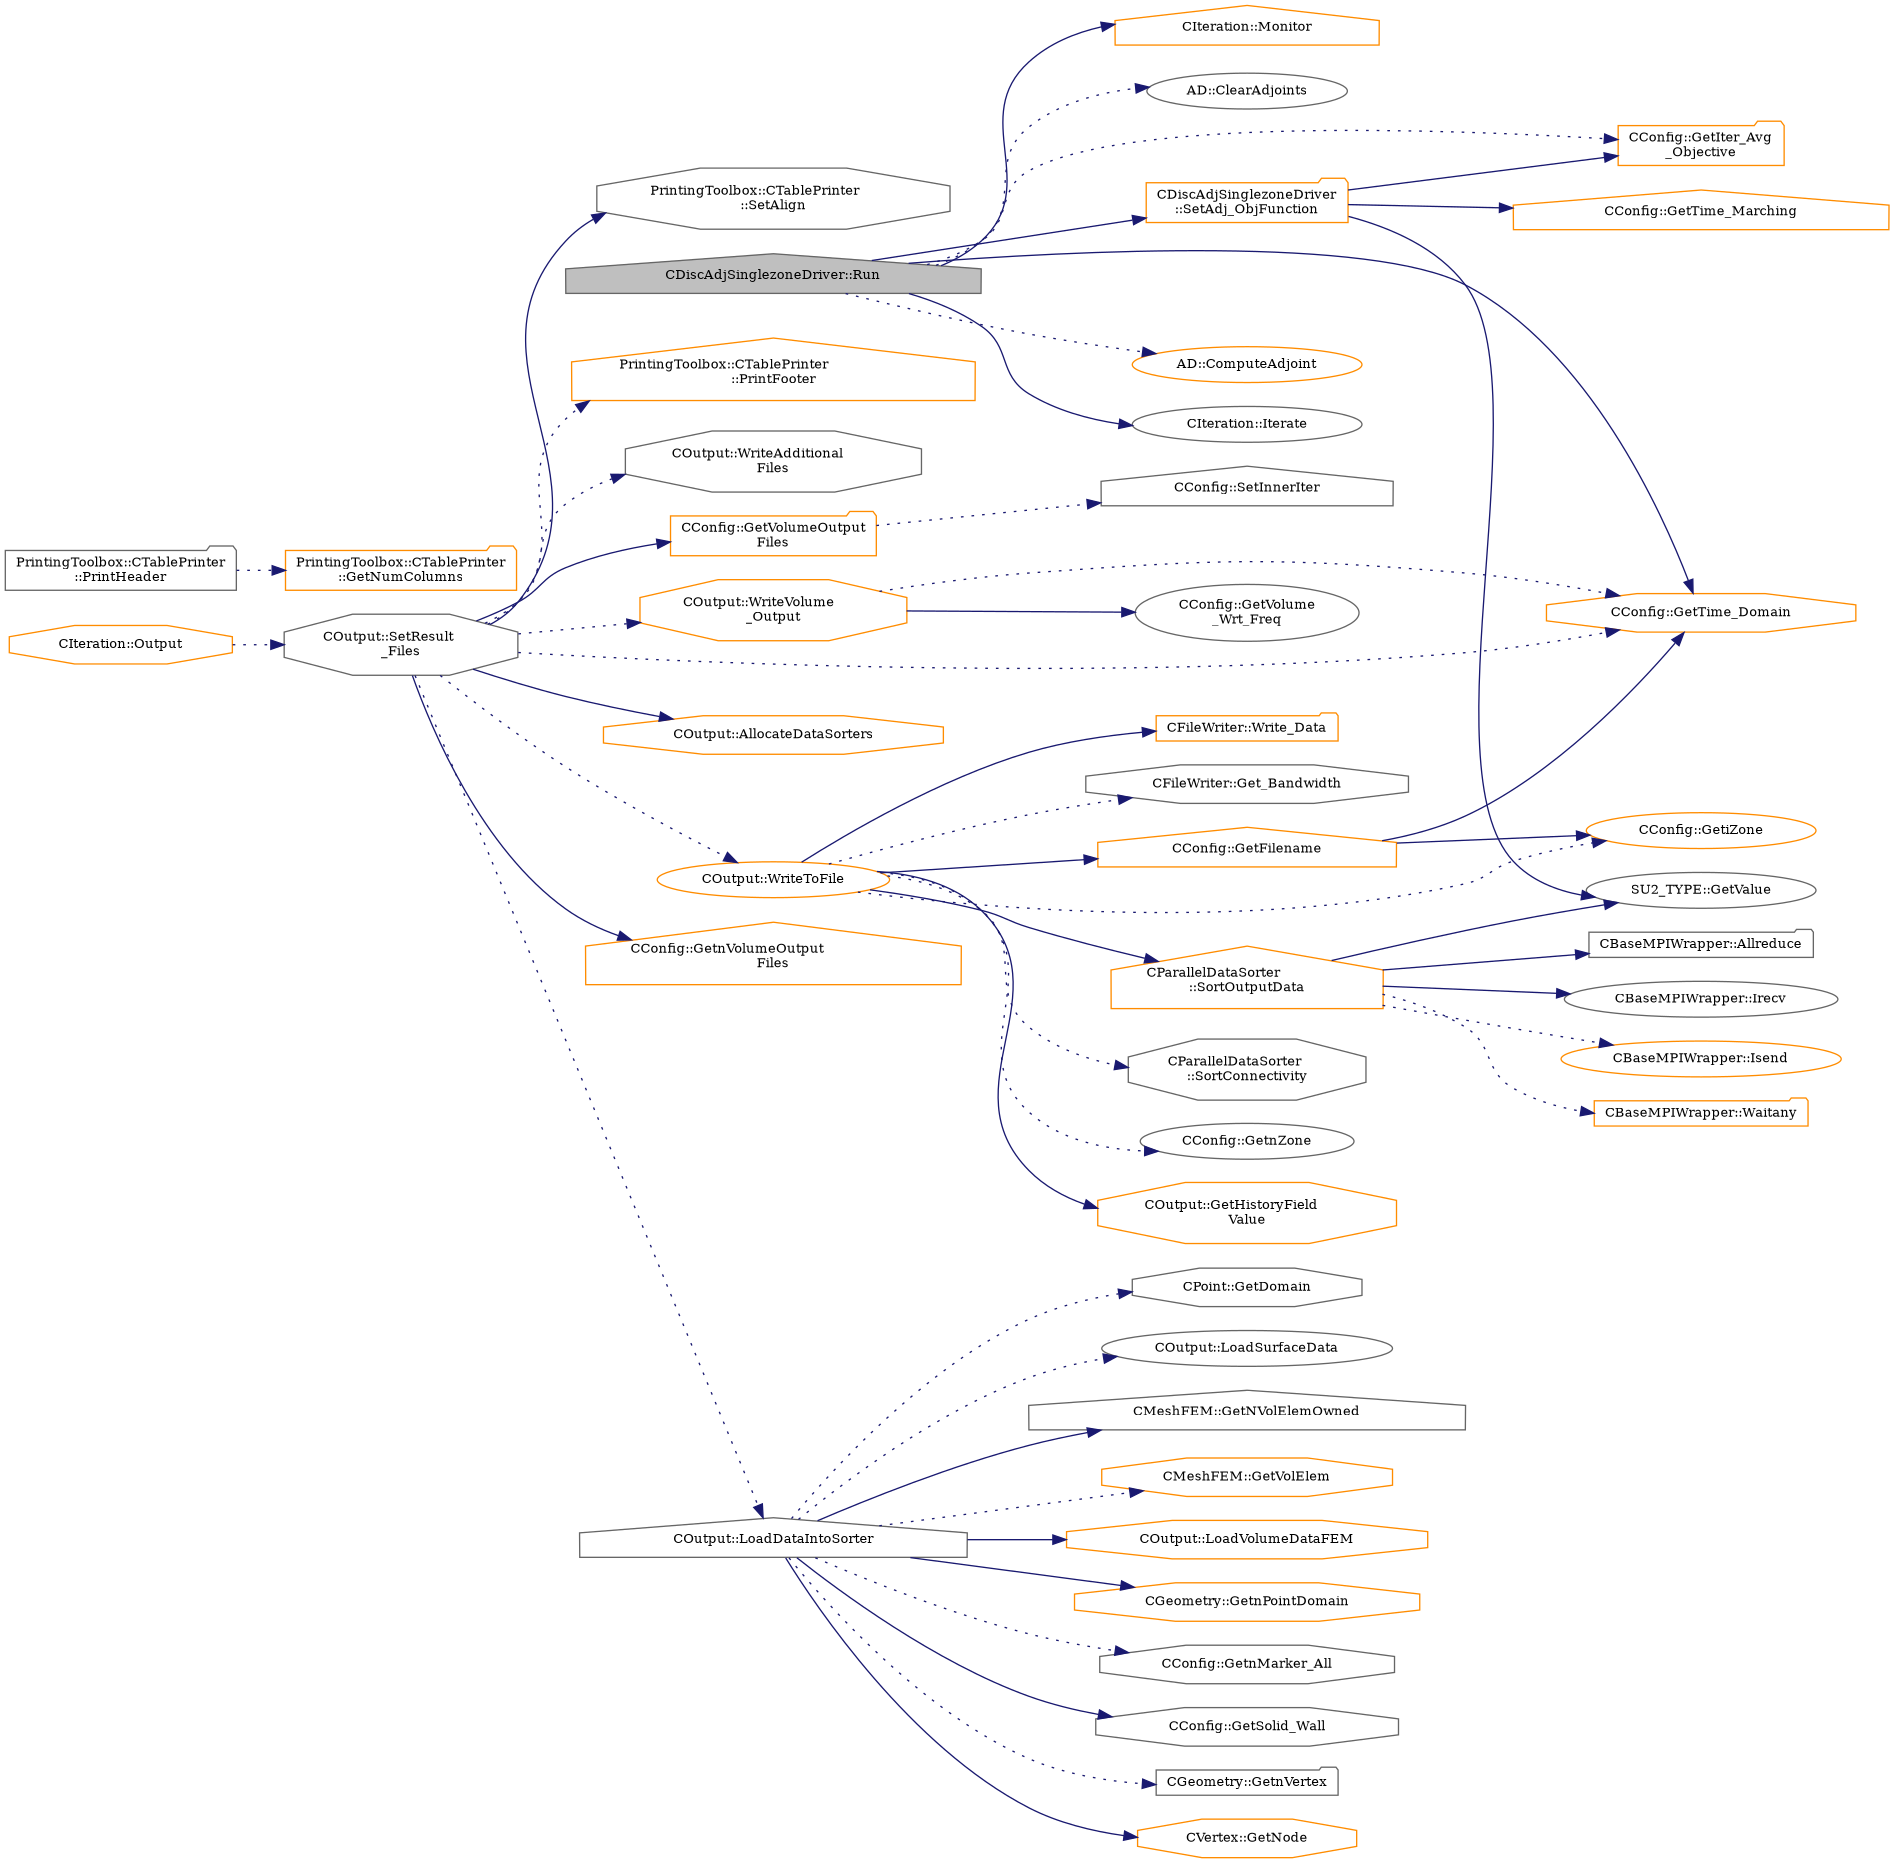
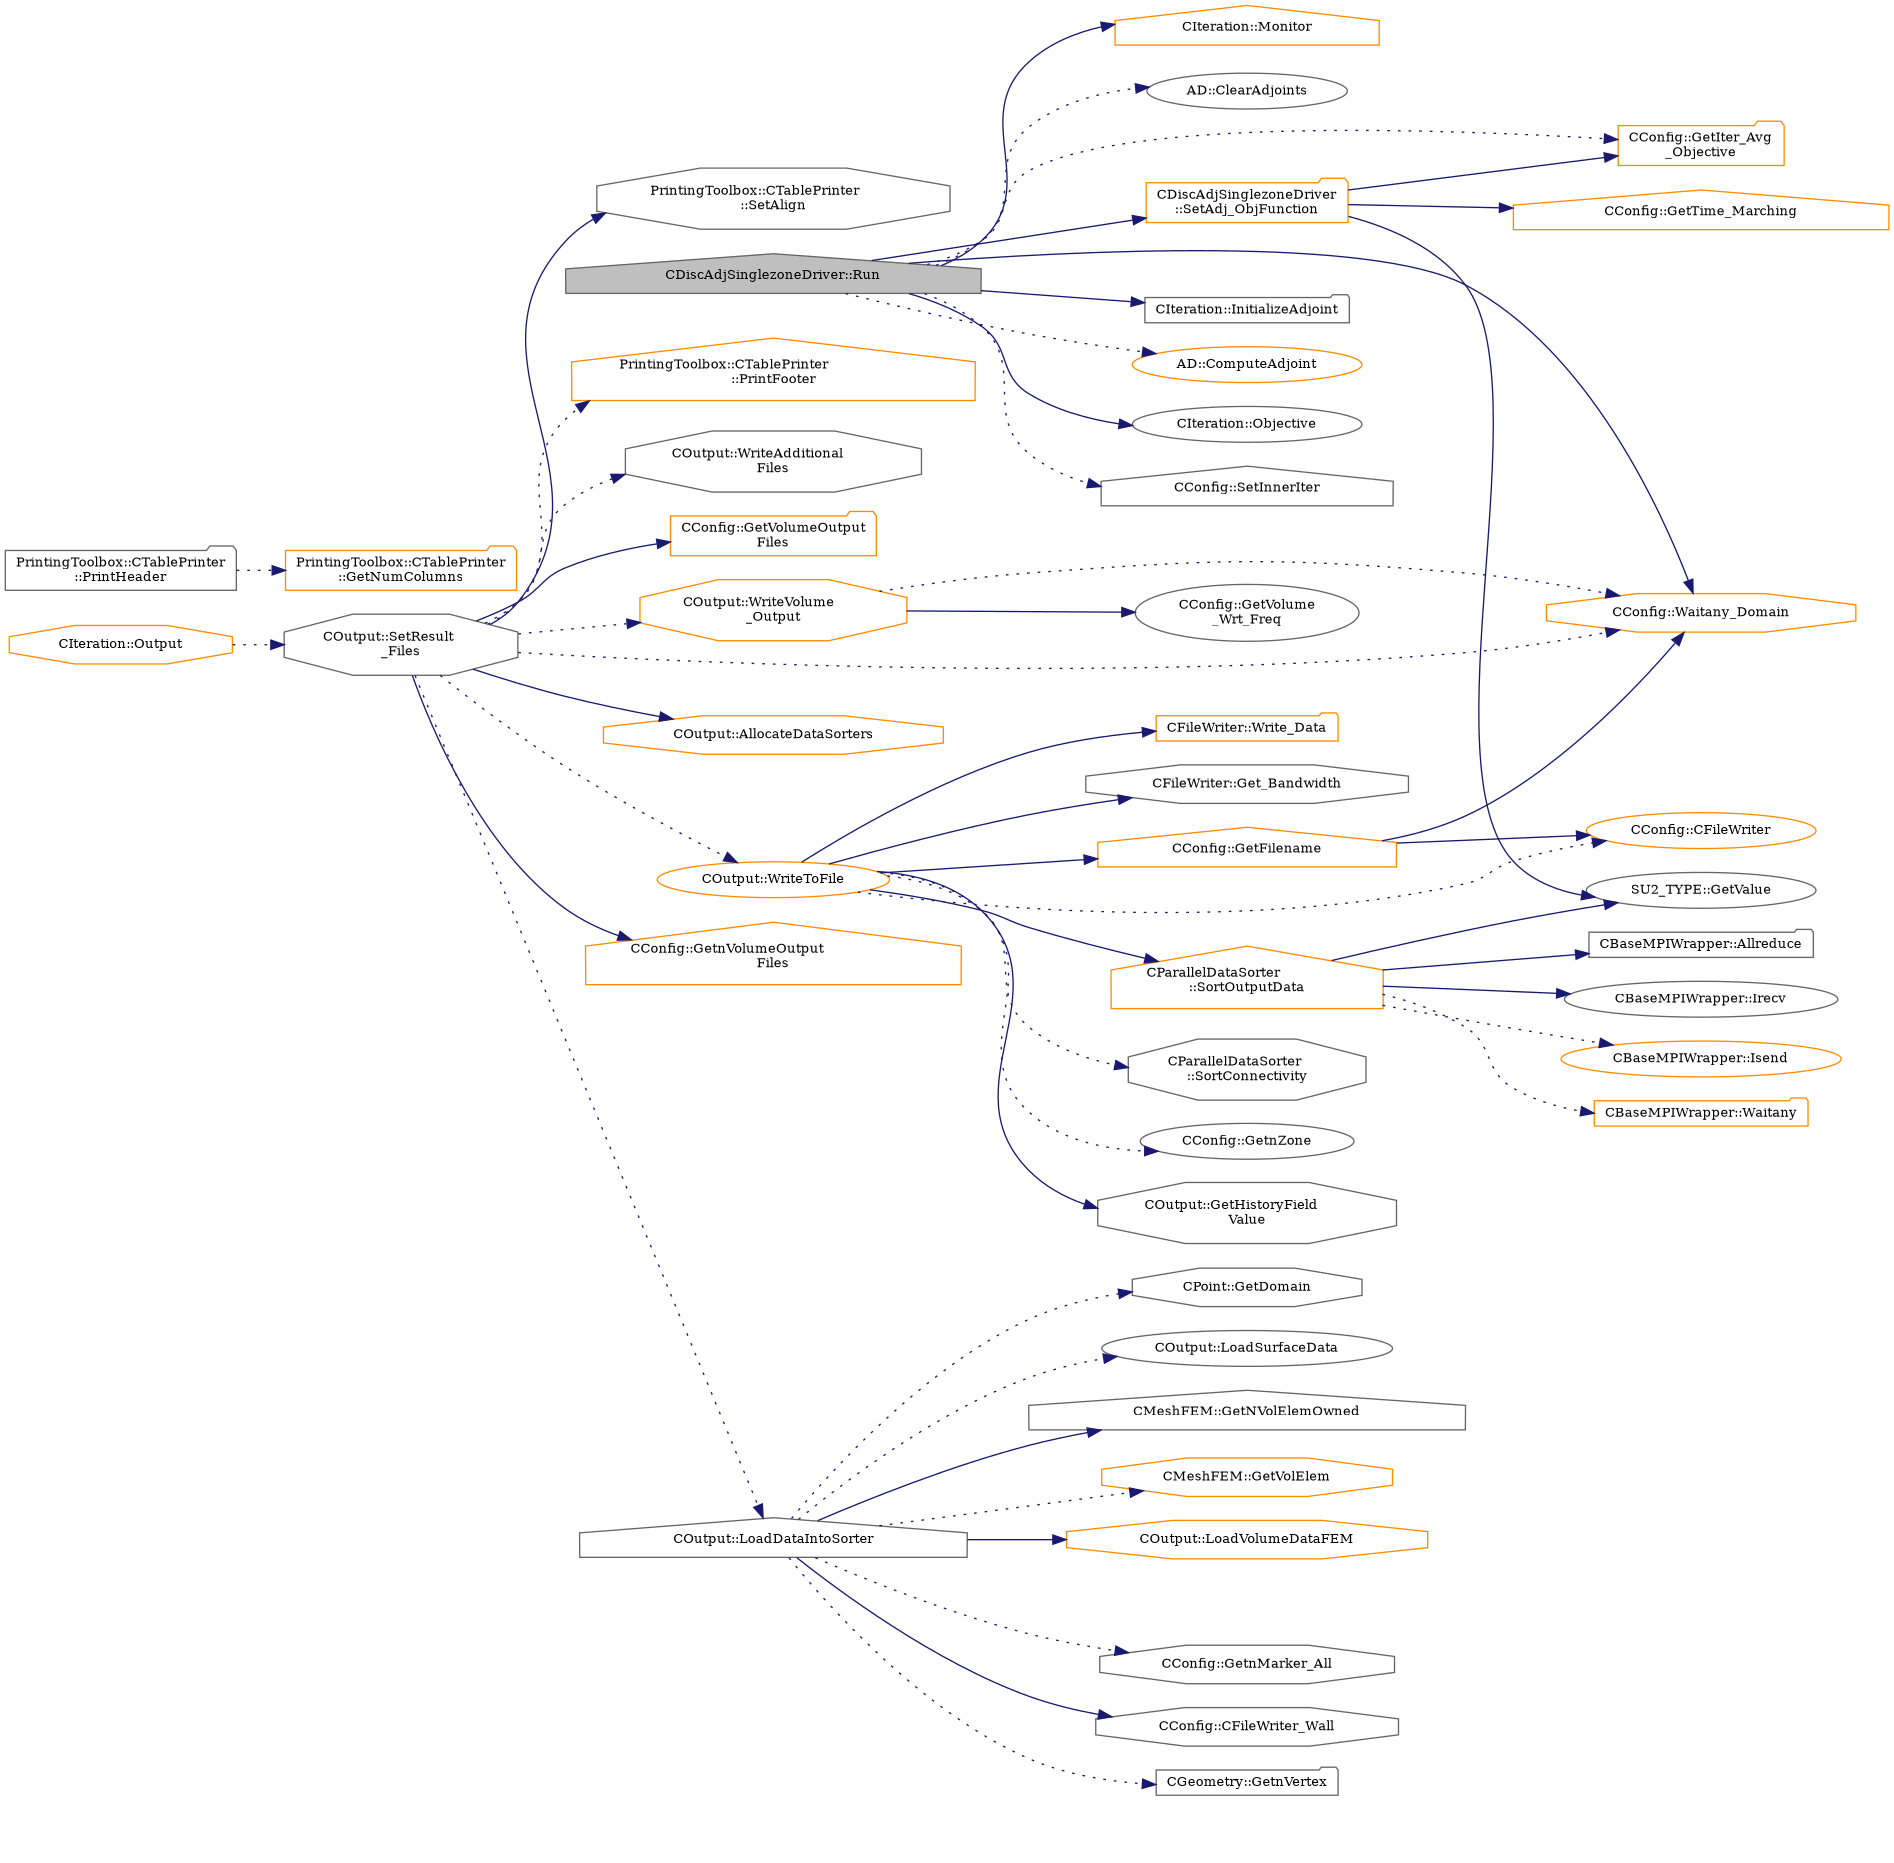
none -> (1247, 310)
(1247, 424) -> (1247, 424)
(982, 515) -> (1004, 390)
(1701, 613) -> (1701, 613)
(973, 827) -> (973, 827)
(1701, 831) -> (1701, 831)
(1247, 1213) -> (1247, 1213)
(1247, 1602) -> none
(1247, 1727) -> (1247, 1727)
(1247, 1838) -> none
